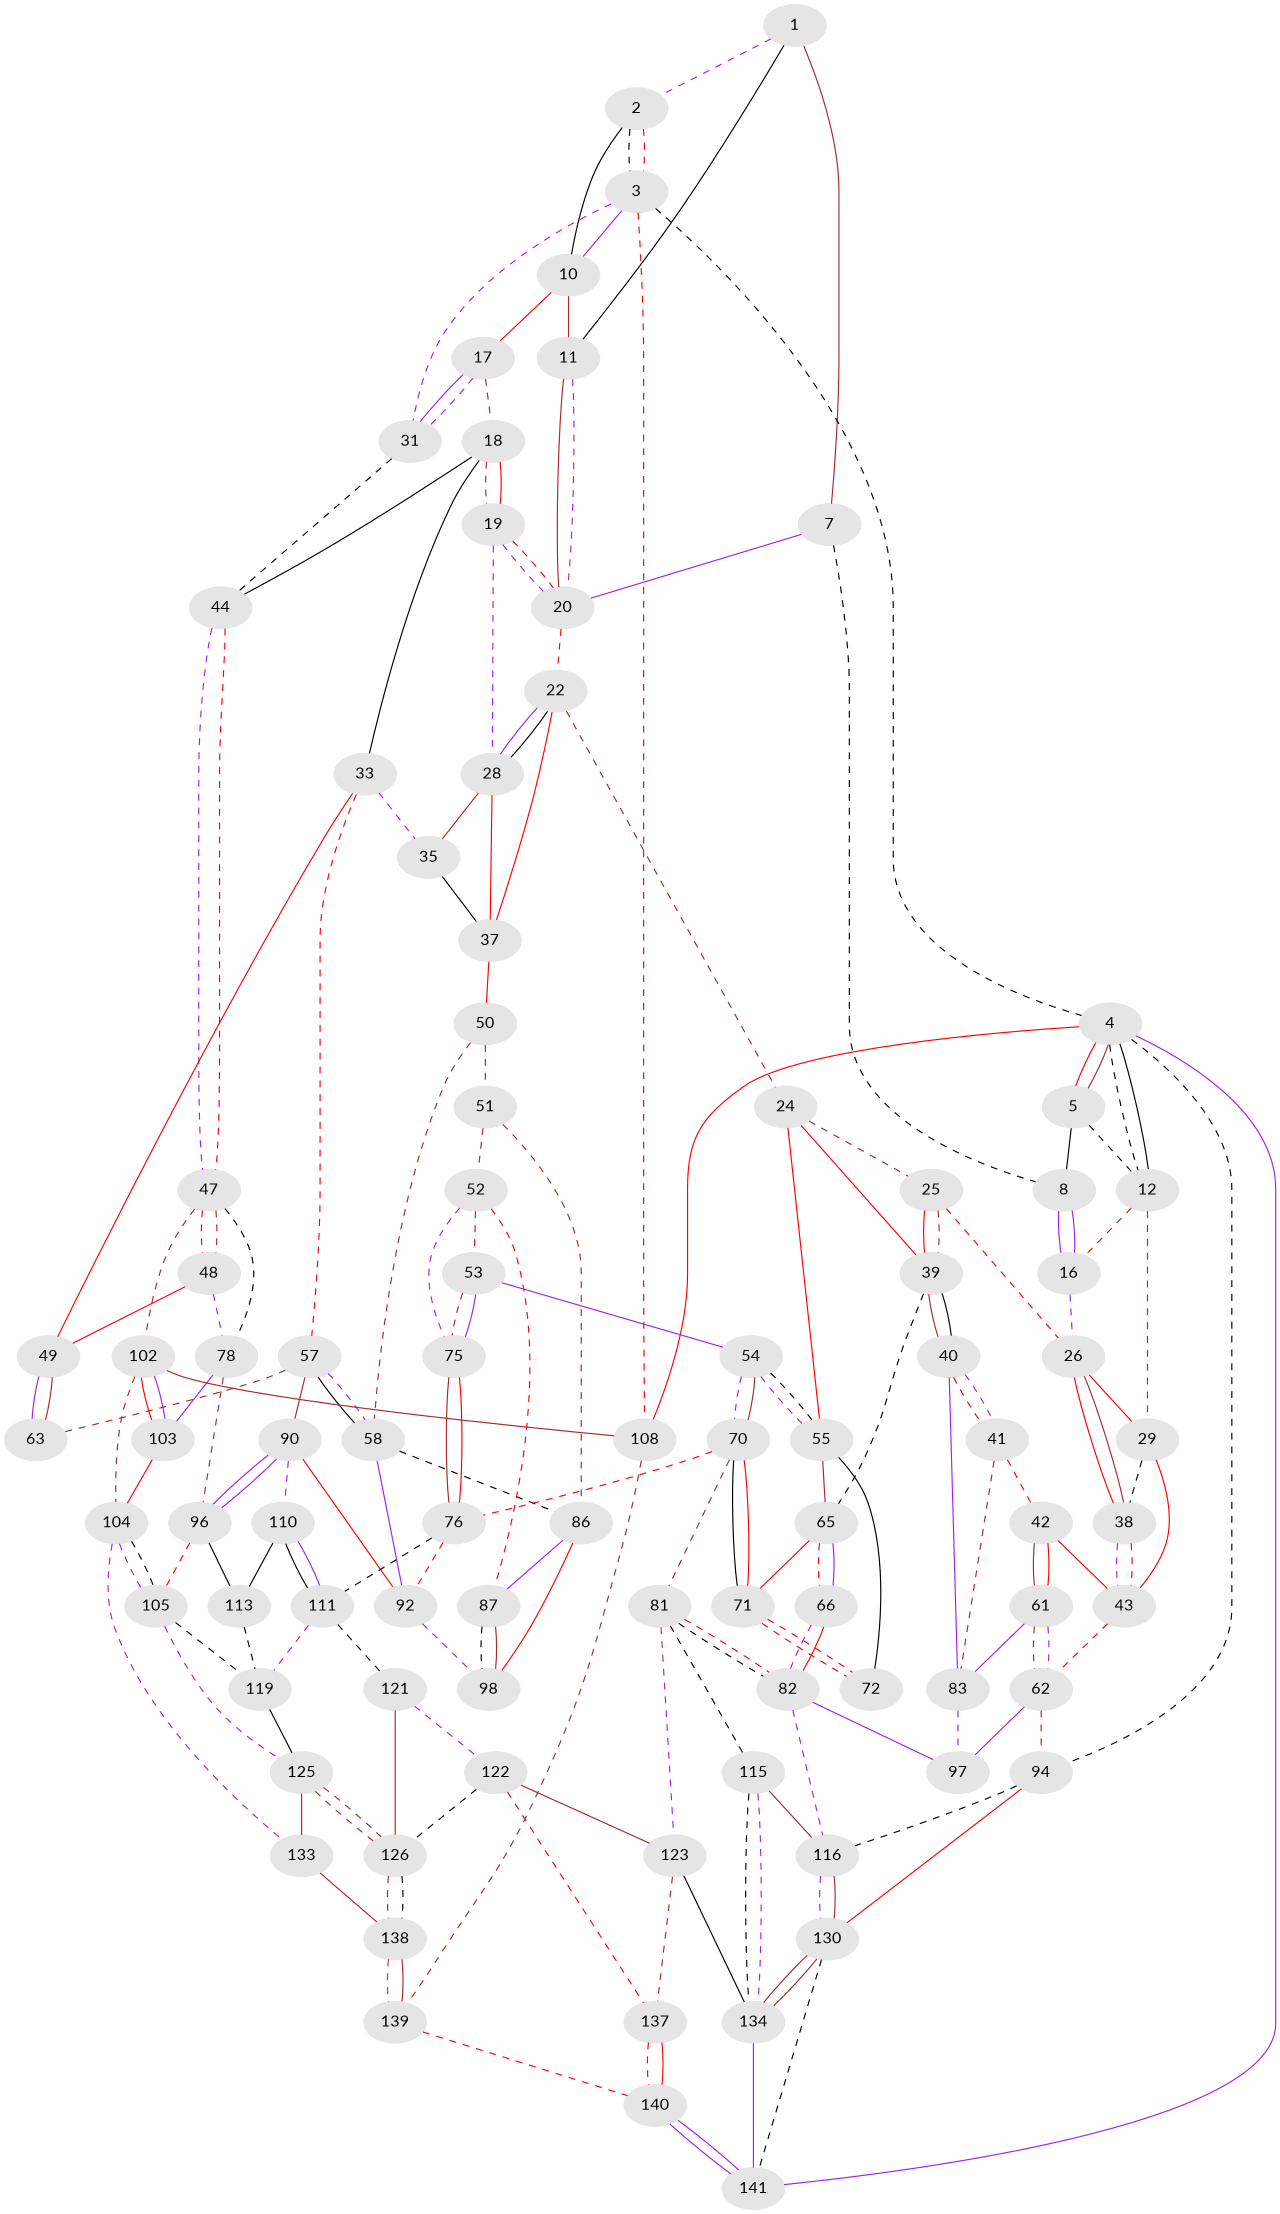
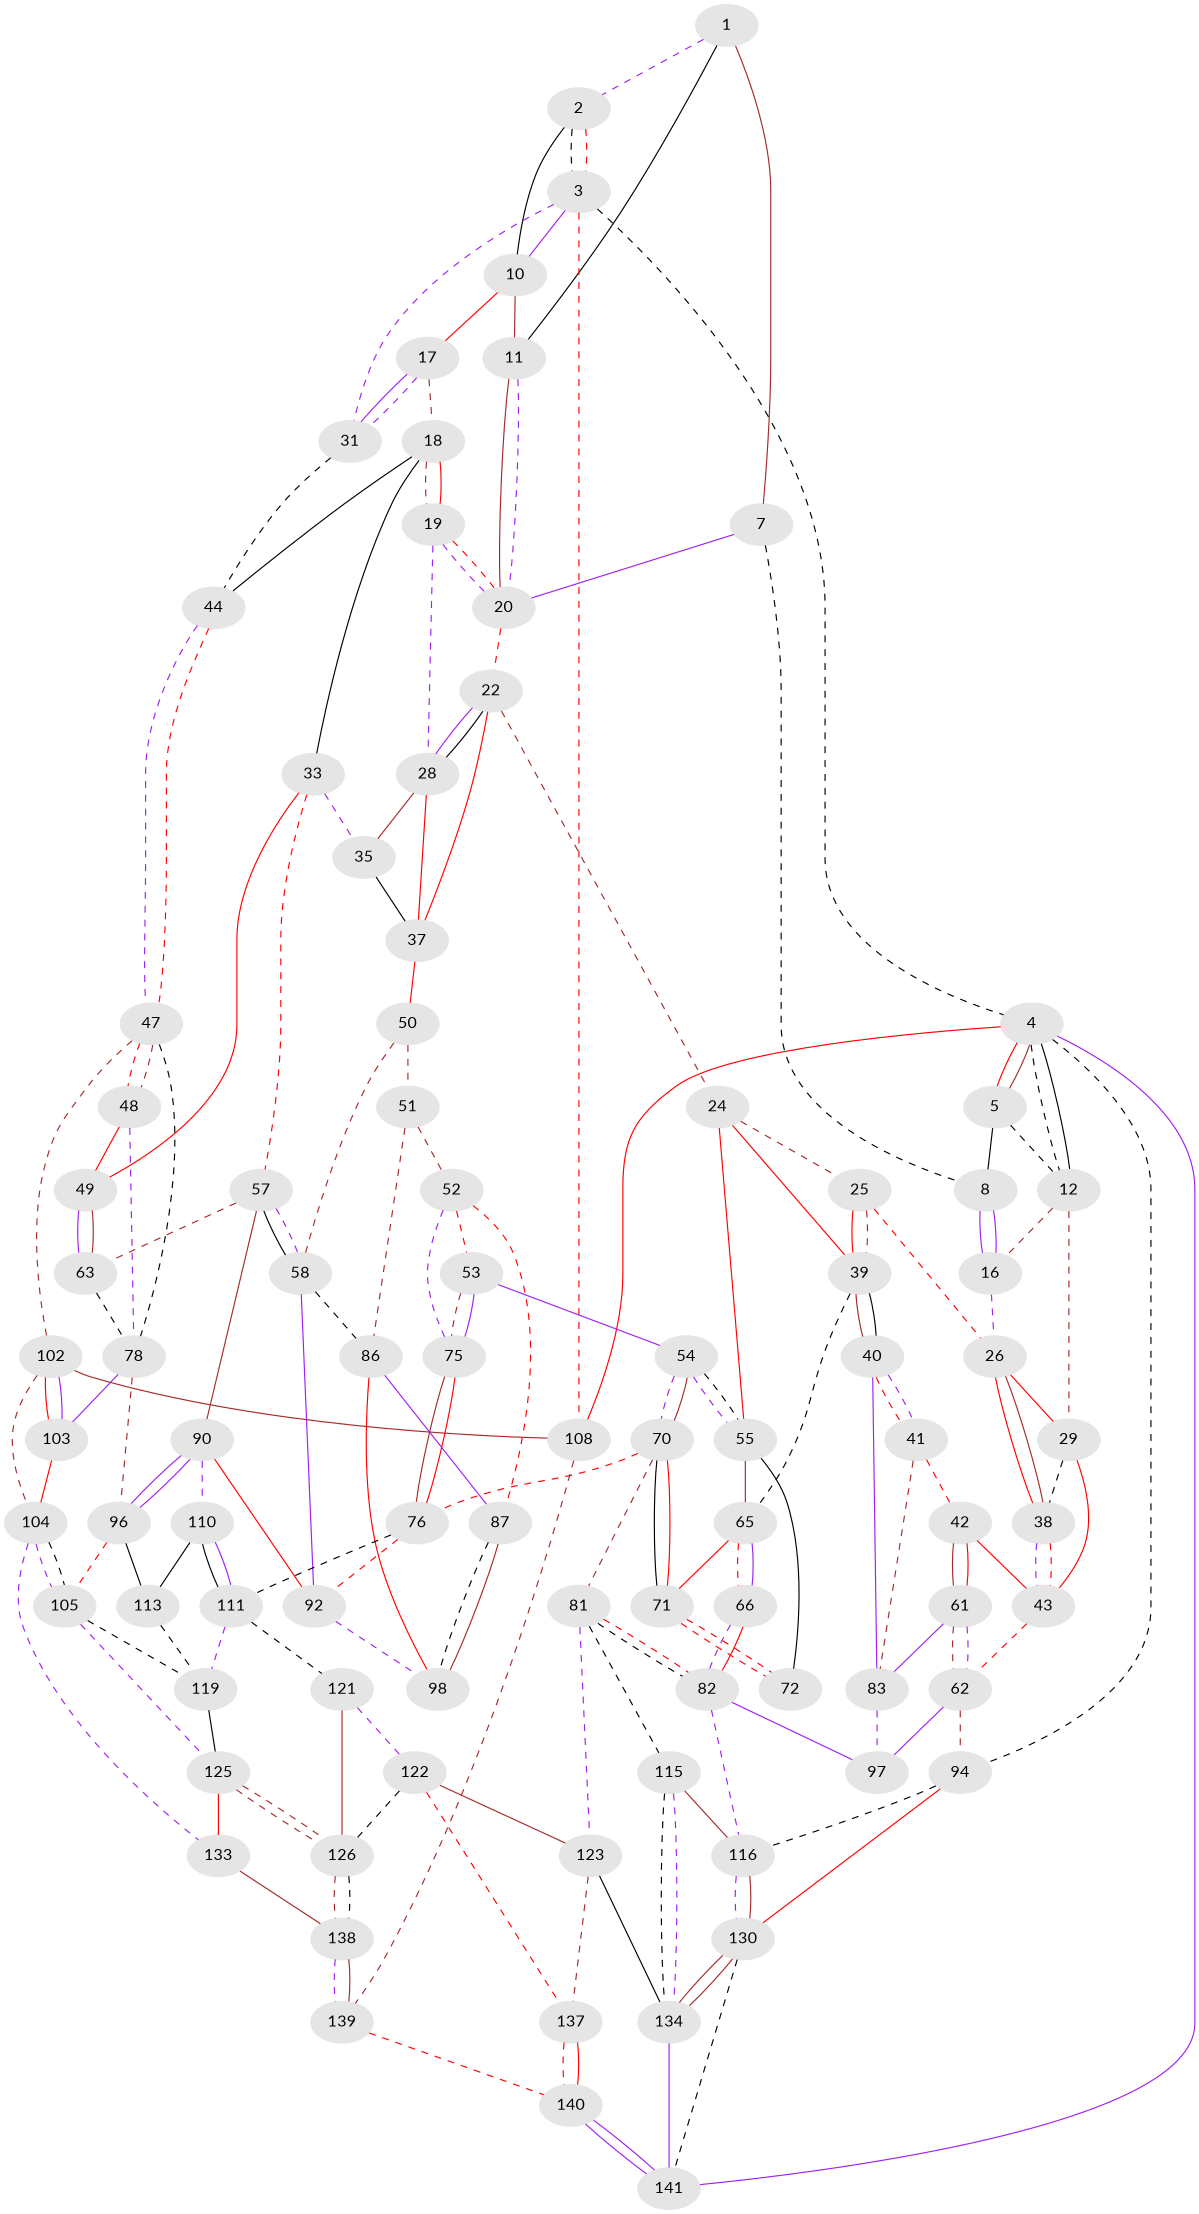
none -> (110, 1315)
